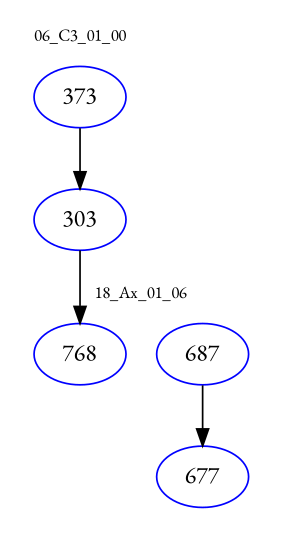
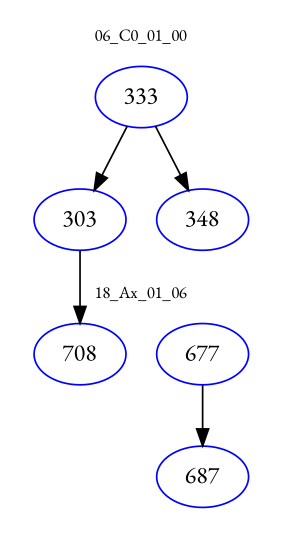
(81, 37) -> (141, 37)
(80, 97) -> (141, 97)
none -> (203, 220)
(80, 354) -> (80, 354)
(203, 407) -> (203, 407)
